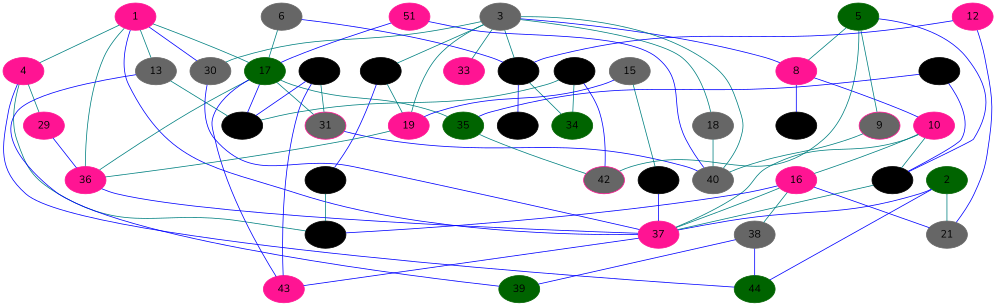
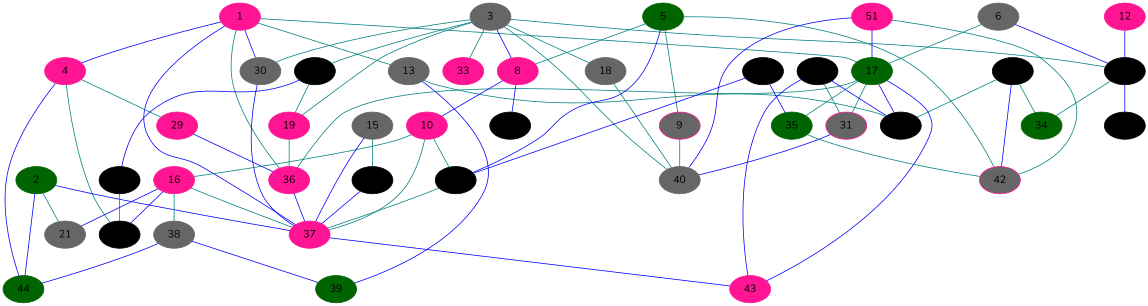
(79, 44) -> (151, 41)
none -> (1048, 64)
(524, 98) -> (338, 179)
(991, 129) -> none
